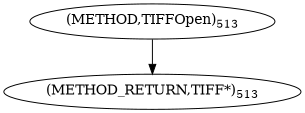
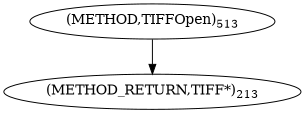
(248, 90) -> (248, 90)
